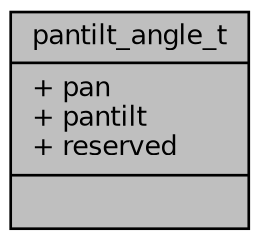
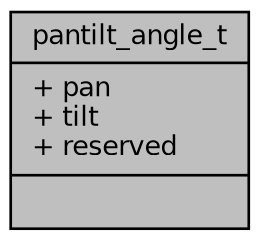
(90, 118) -> (66, 118)
